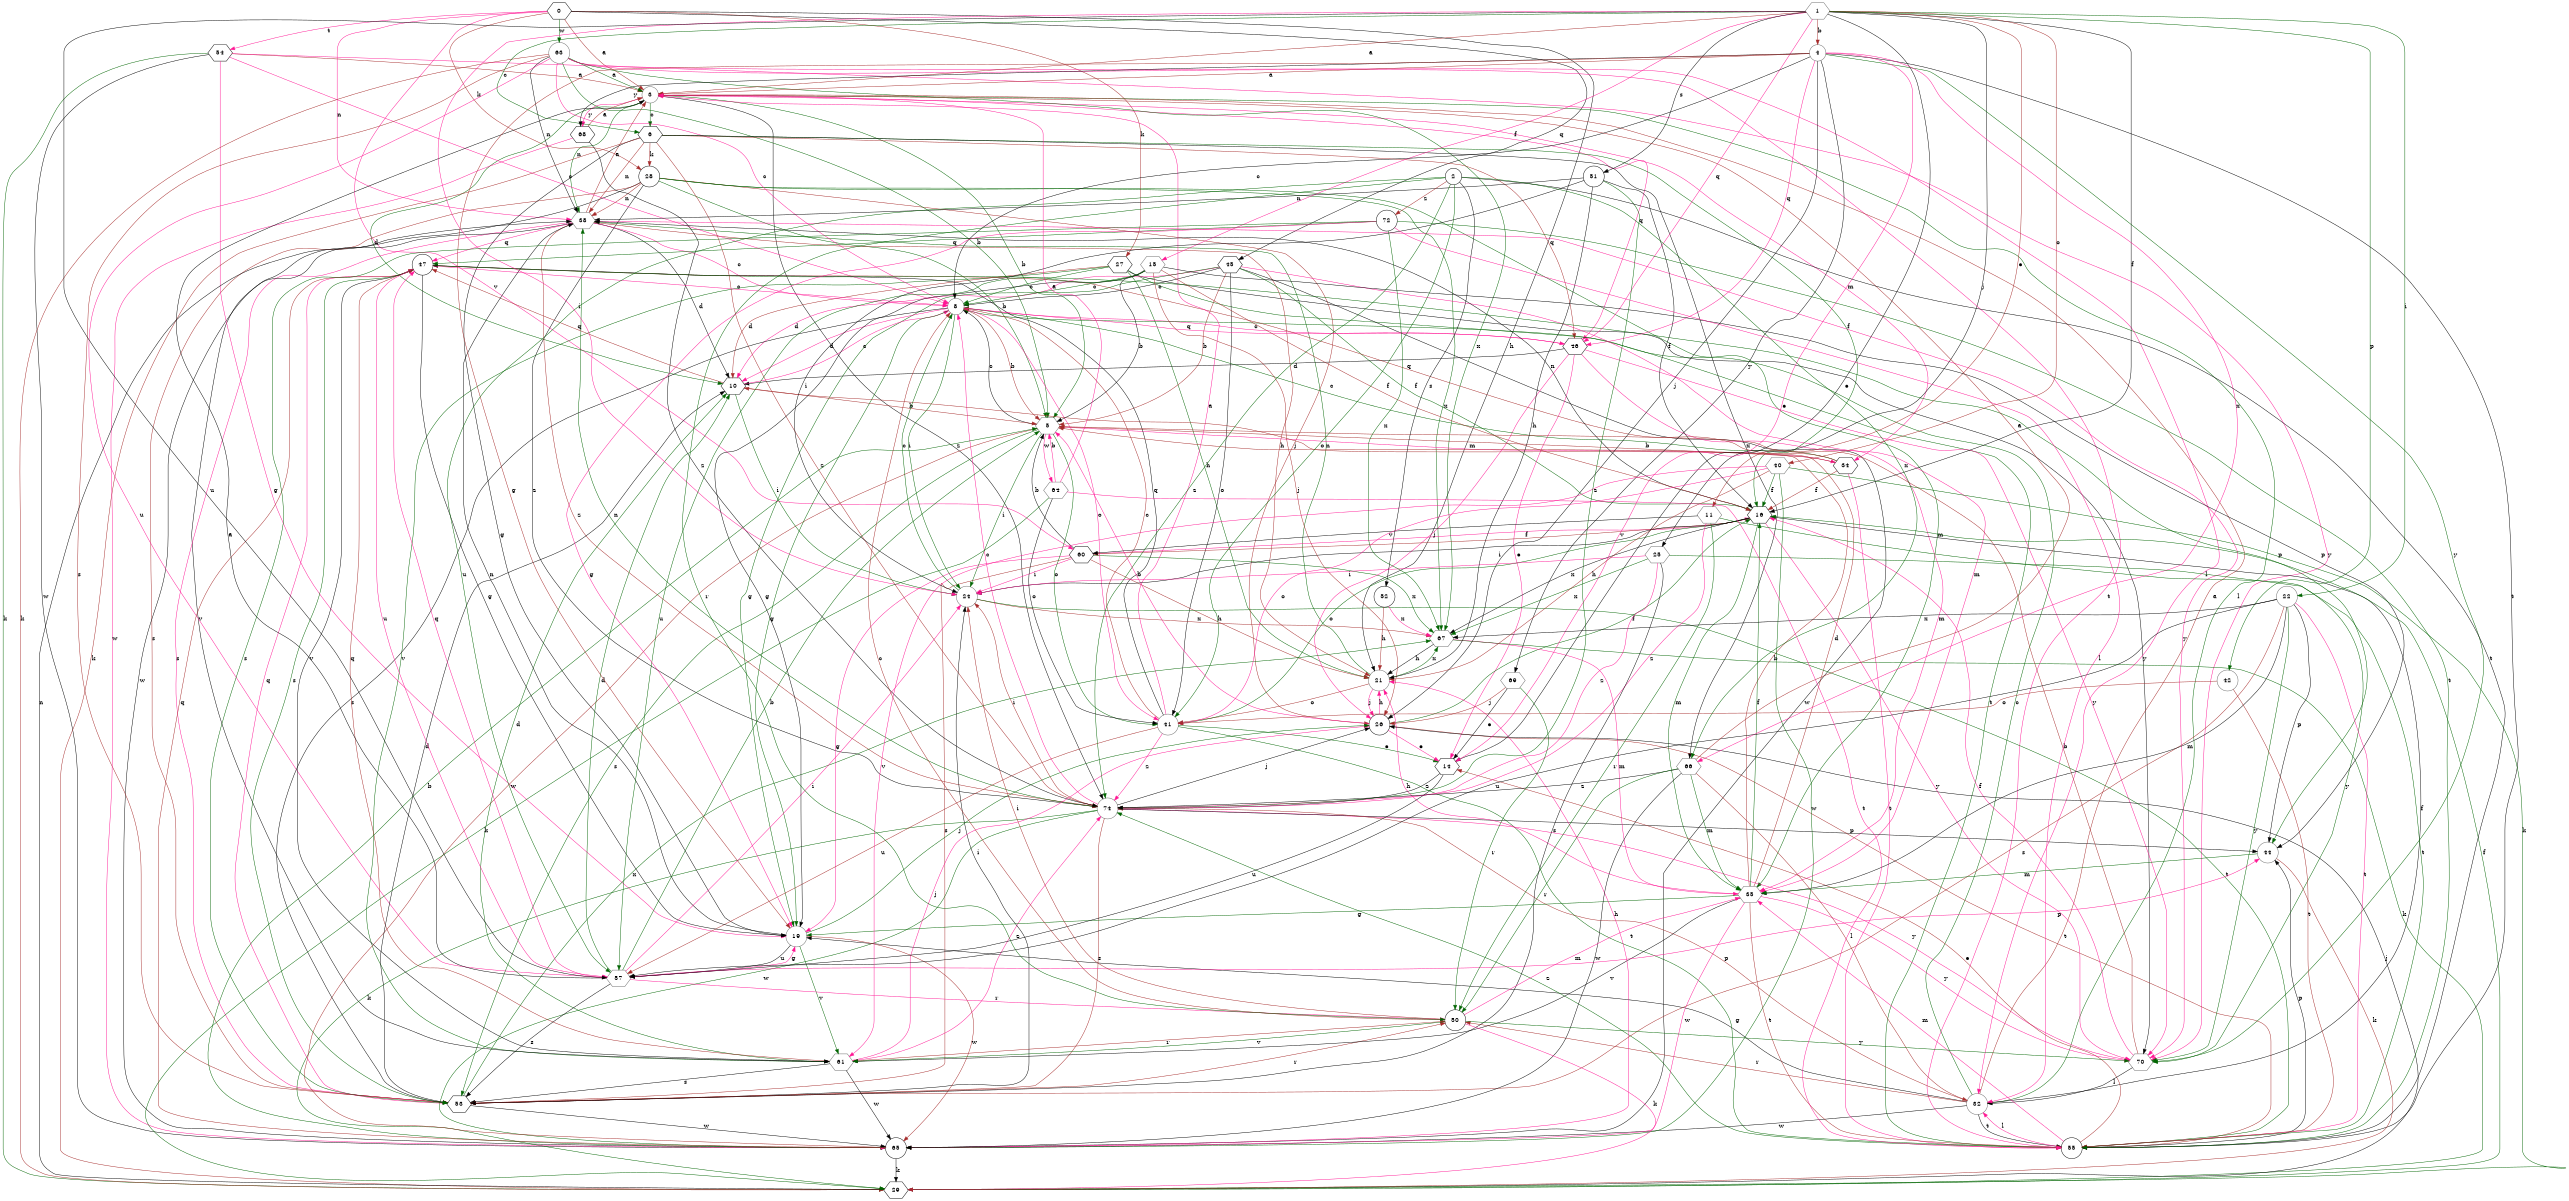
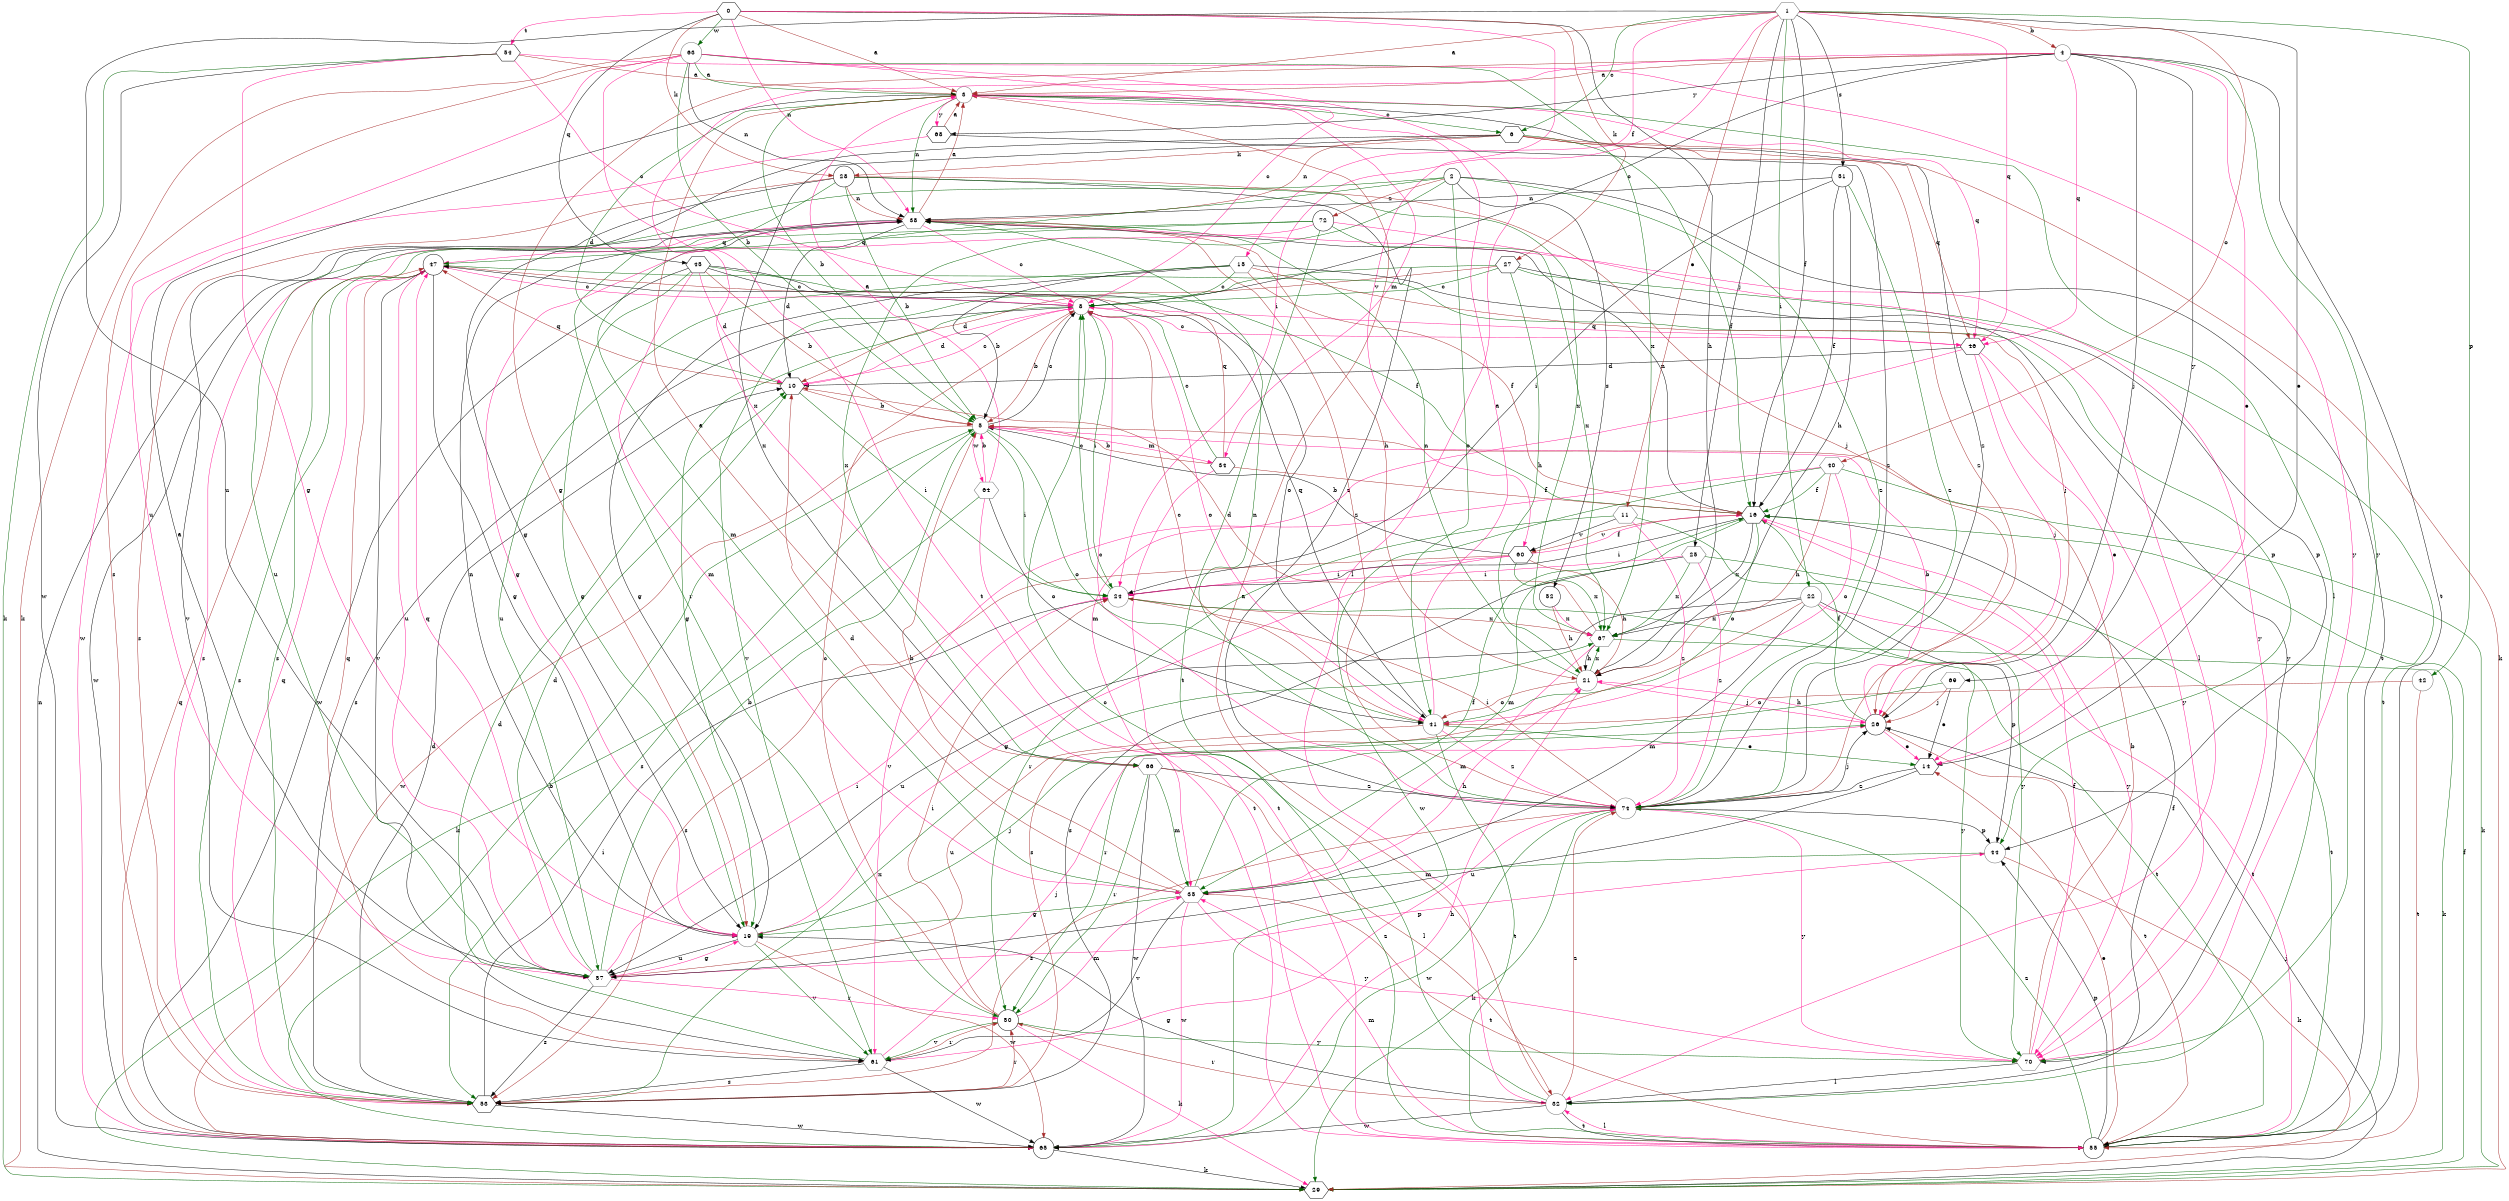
(1048, 426) -> (981, 426)
none -> (1215, 503)
(1727, 958) -> (1575, 958)
